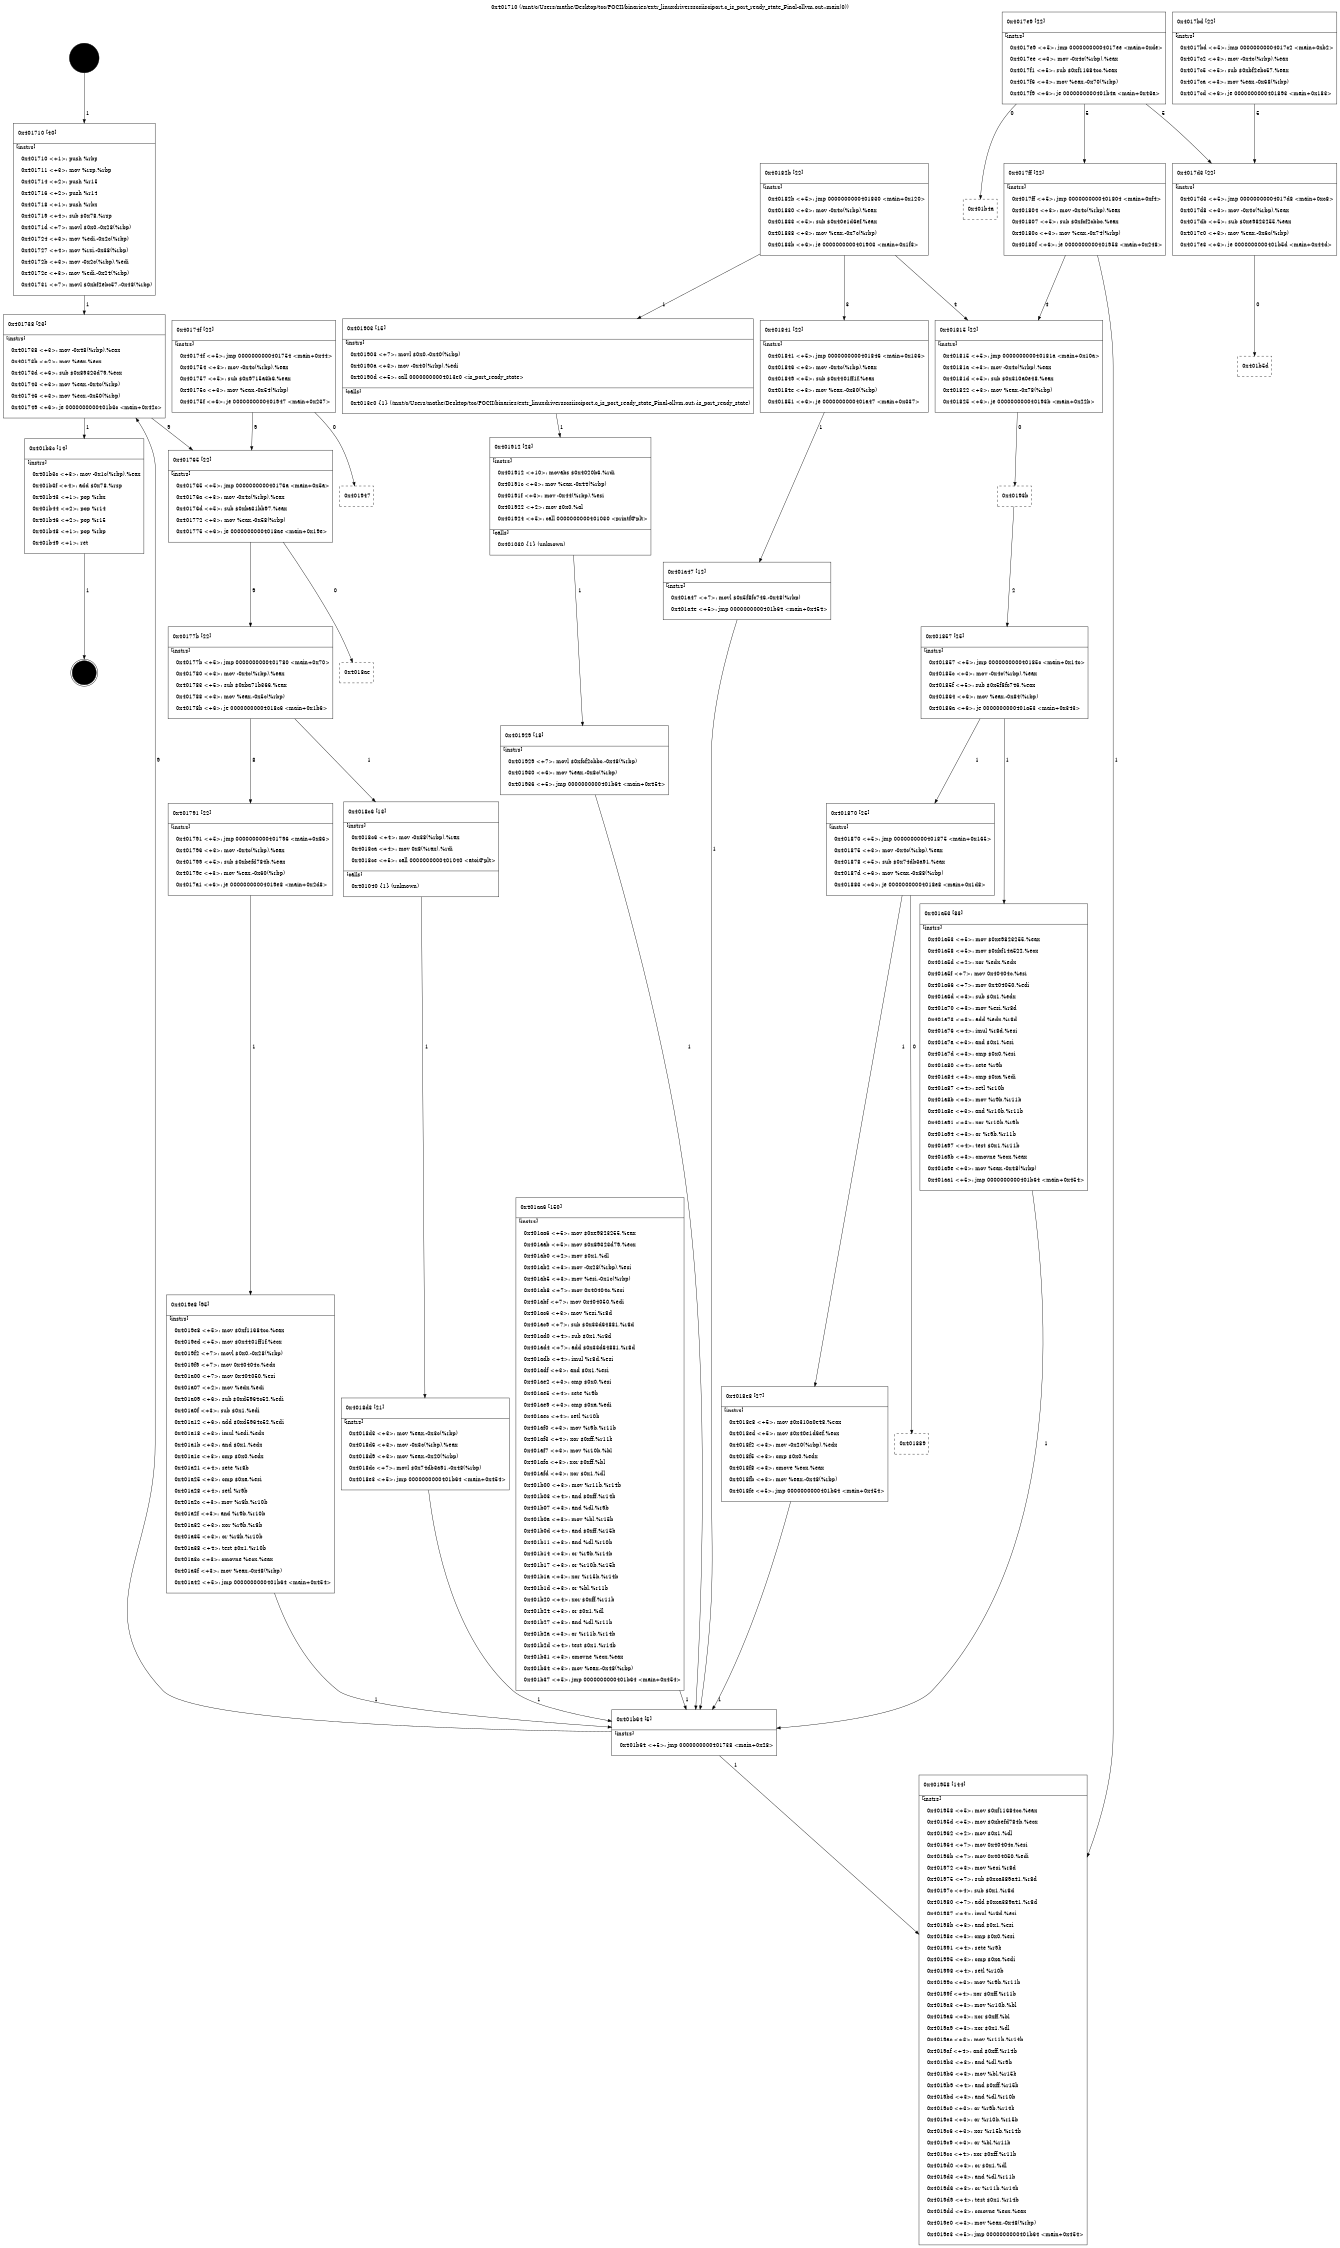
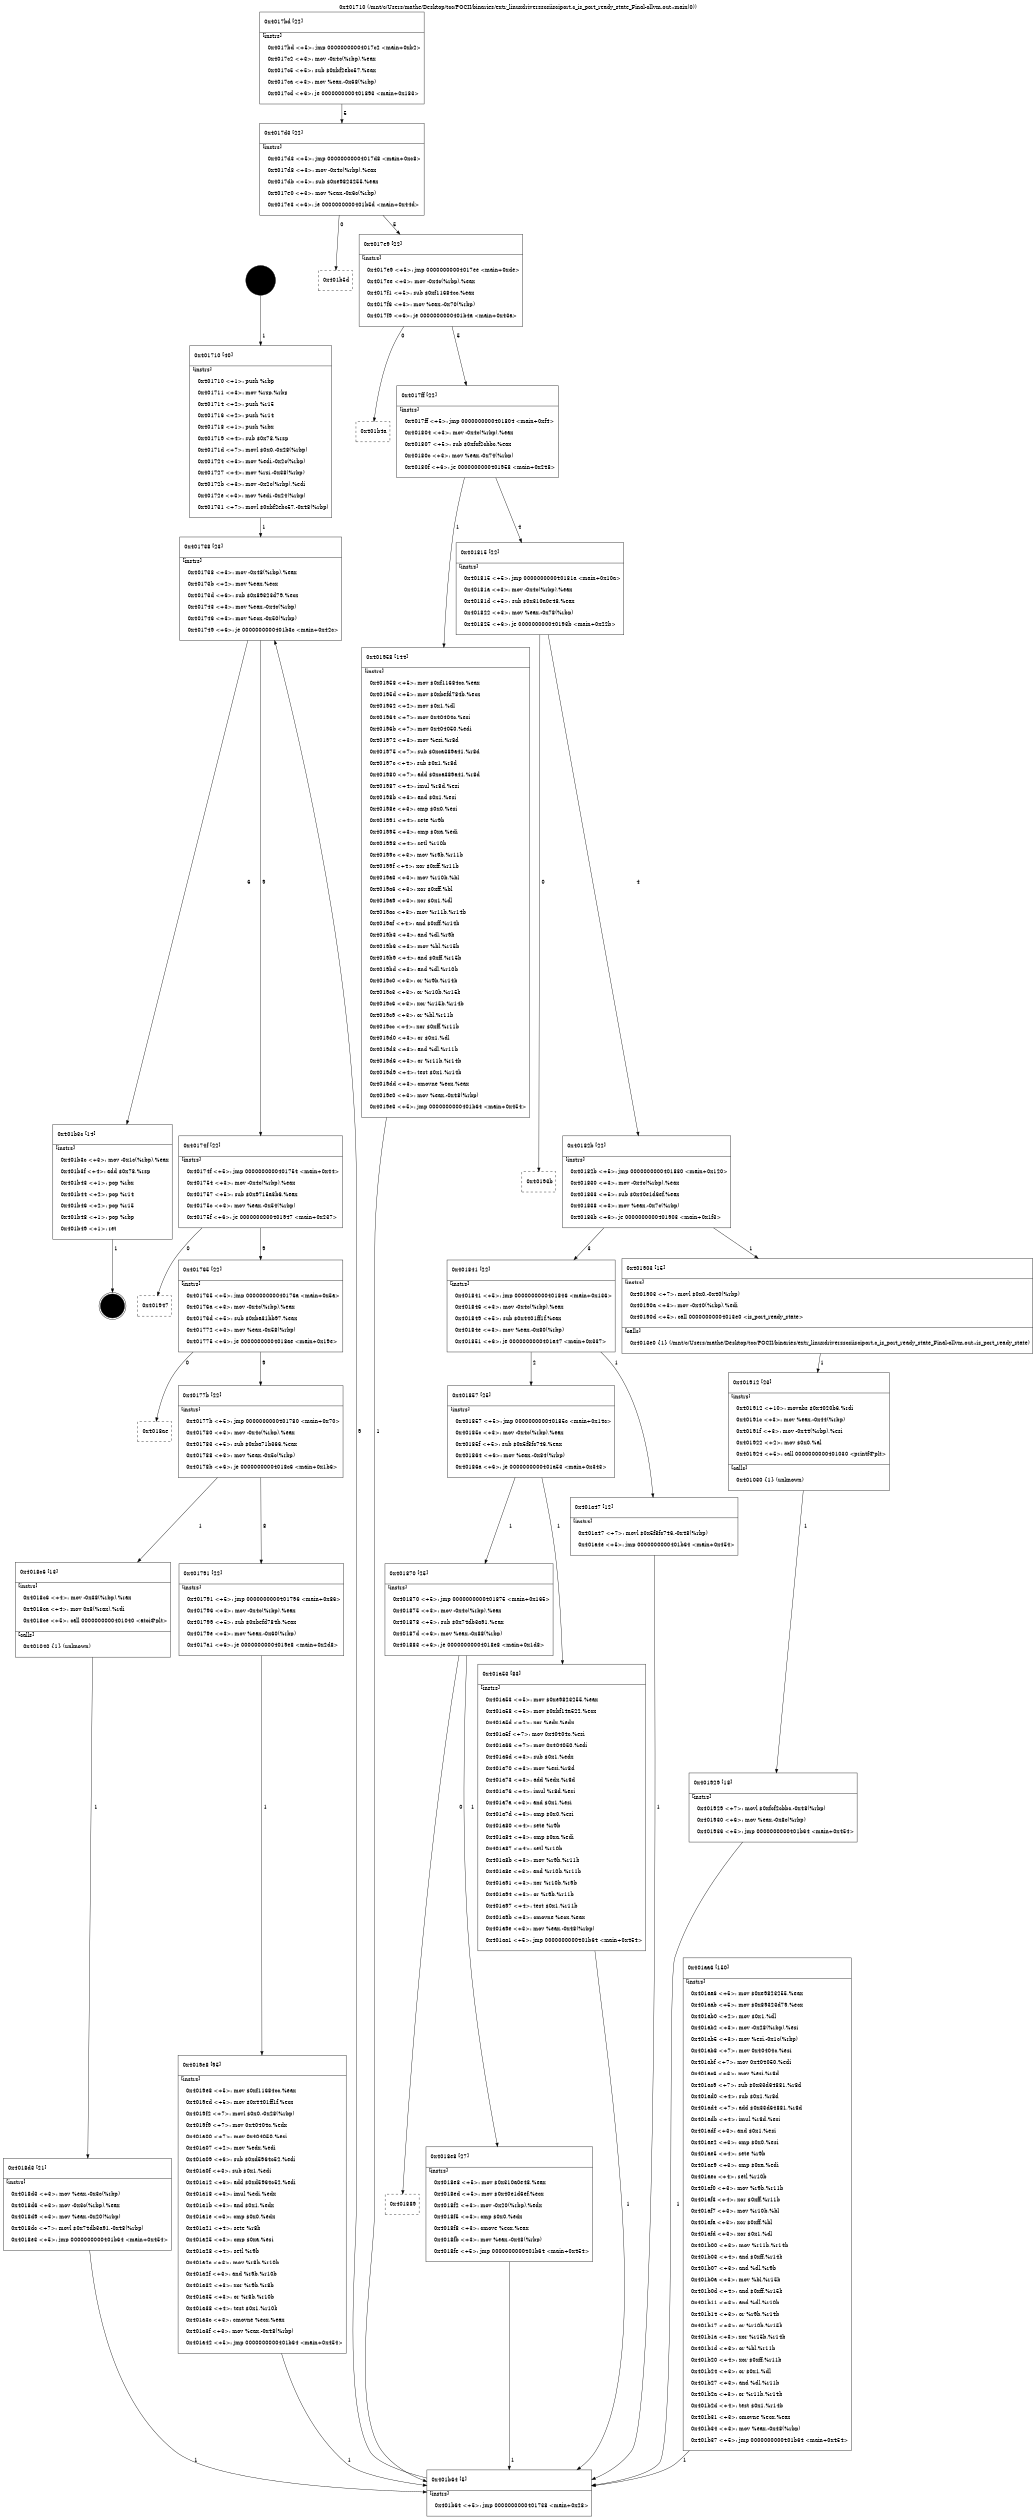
(1178, 131) -> (390, 223)
(930, 287) -> (593, 883)
(87, 428) -> (248, 882)
(171, 433) -> (261, 886)
(1011, 565) -> (531, 1367)
(818, 1844) -> (375, 1811)
